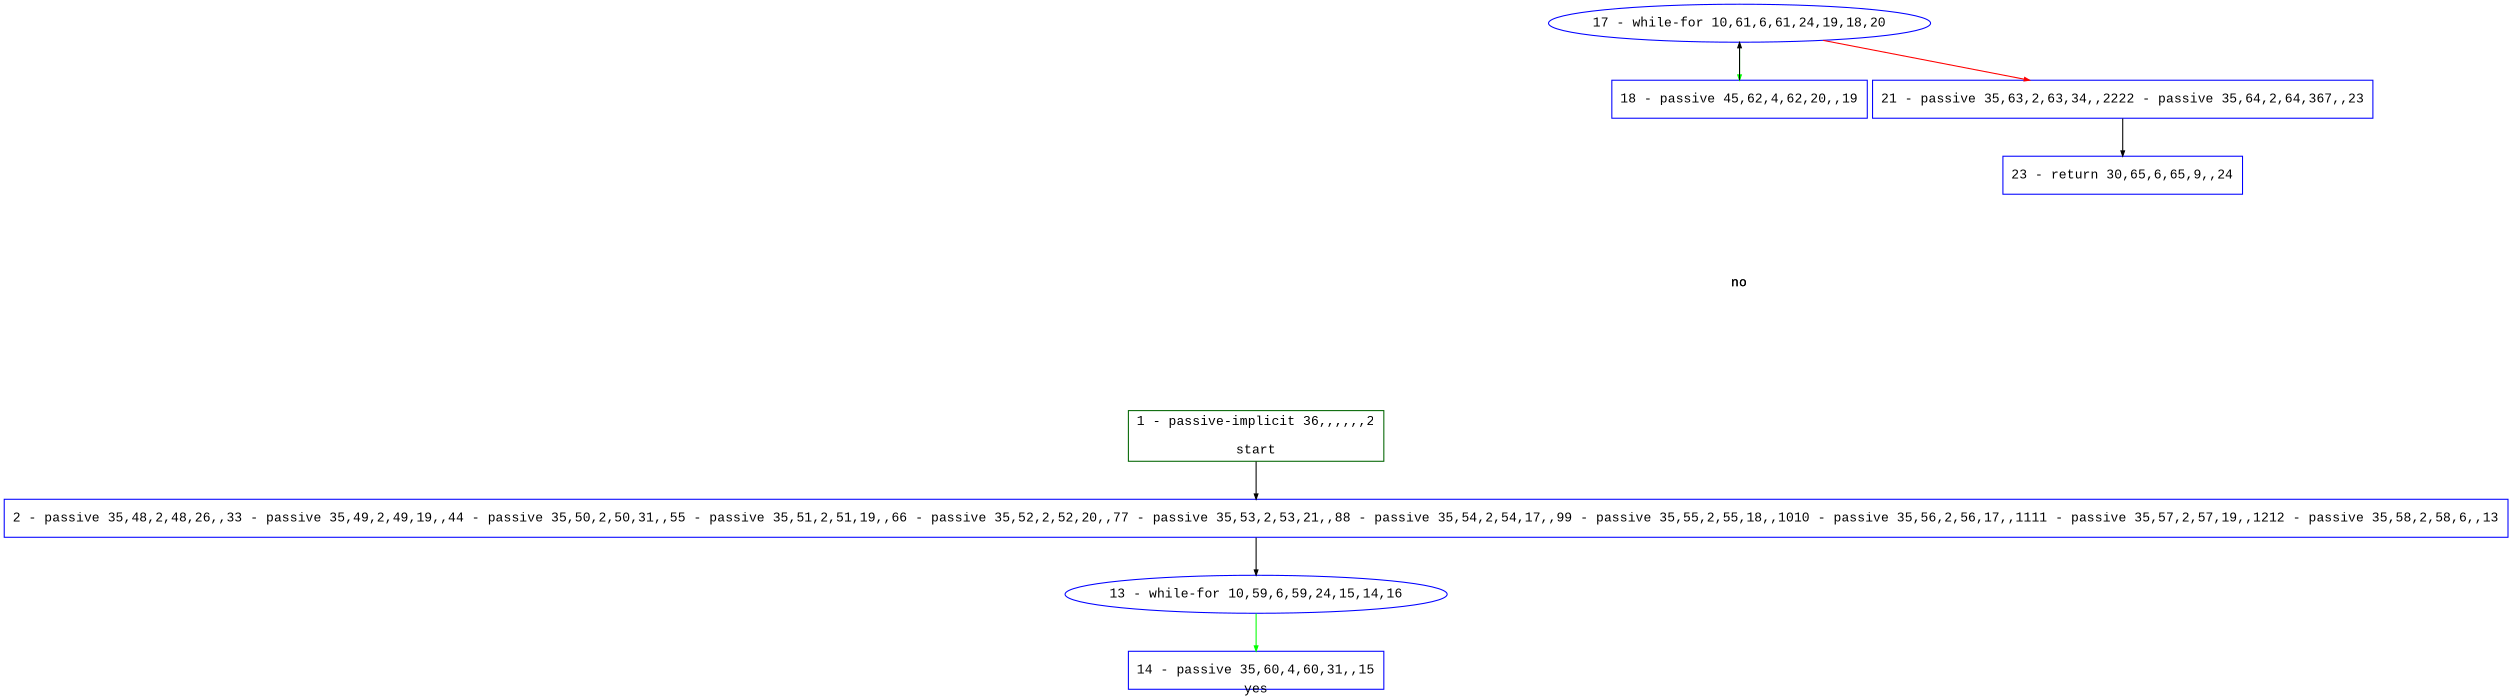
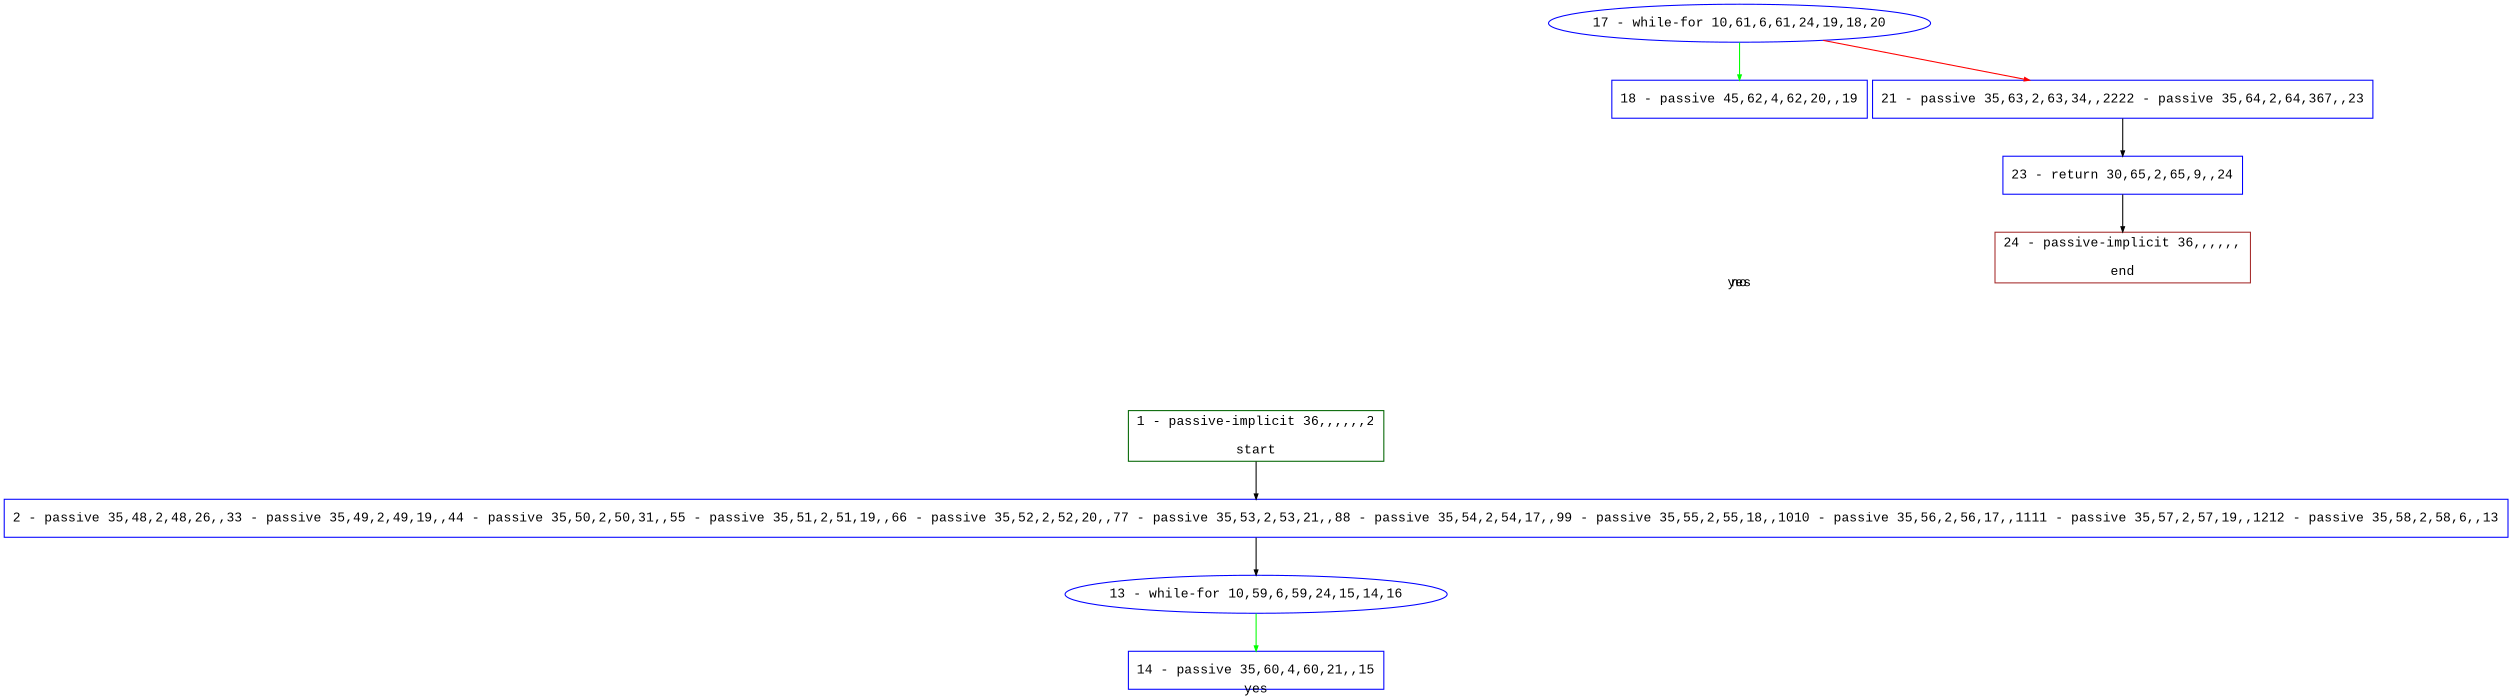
(1740, 64) -> none
(2123, 175) -> (2123, 175)
none -> (2123, 258)
(1740, 283) -> (1740, 283)
(1256, 670) -> (1256, 670)
